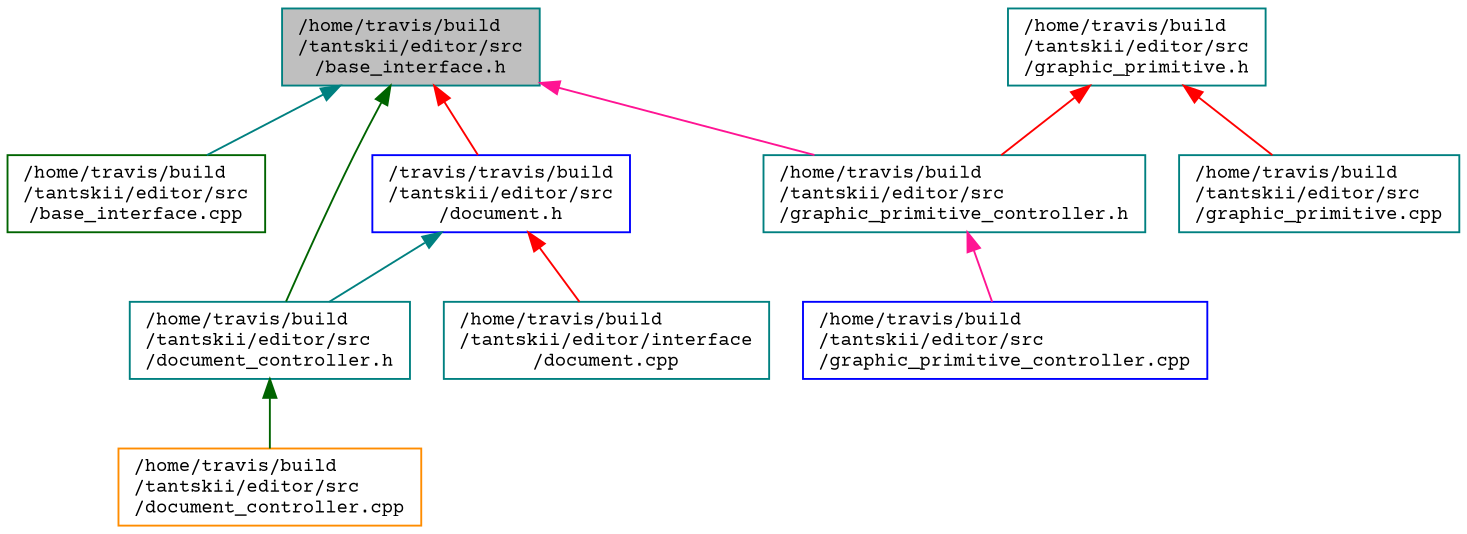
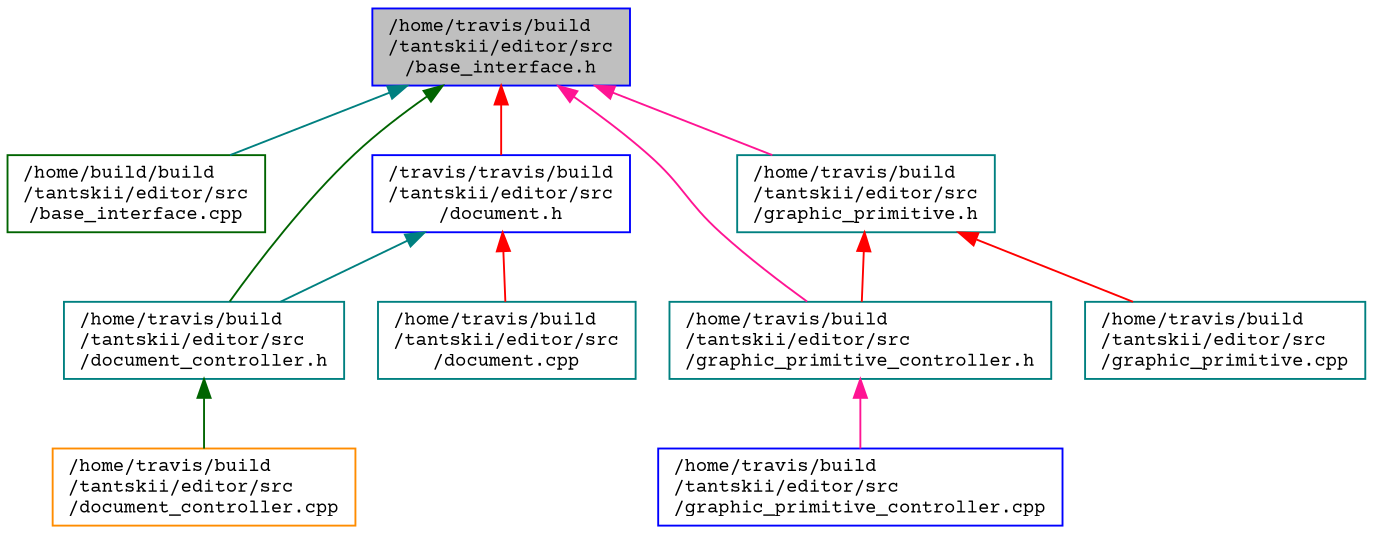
(411, 47) -> (501, 47)
none -> (693, 124)
(136, 194) -> (136, 194)
(606, 340) -> (507, 340)
